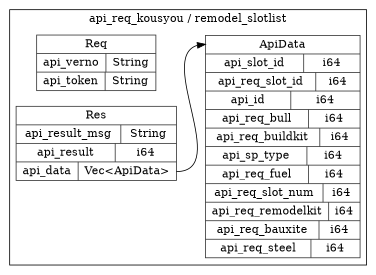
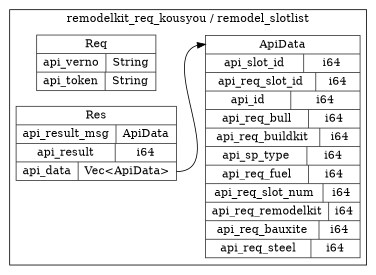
(188, 19) -> (188, 19)
(149, 134) -> (146, 134)
